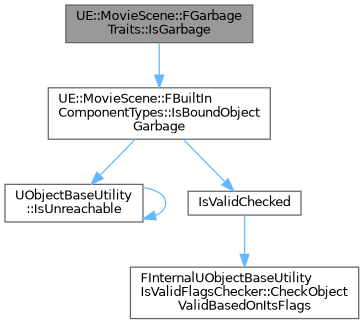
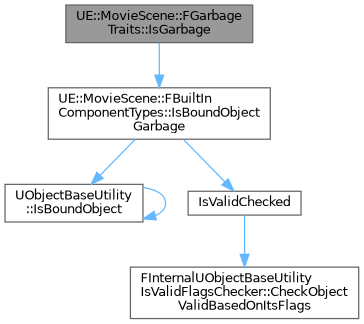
(74, 203) -> (74, 203)
